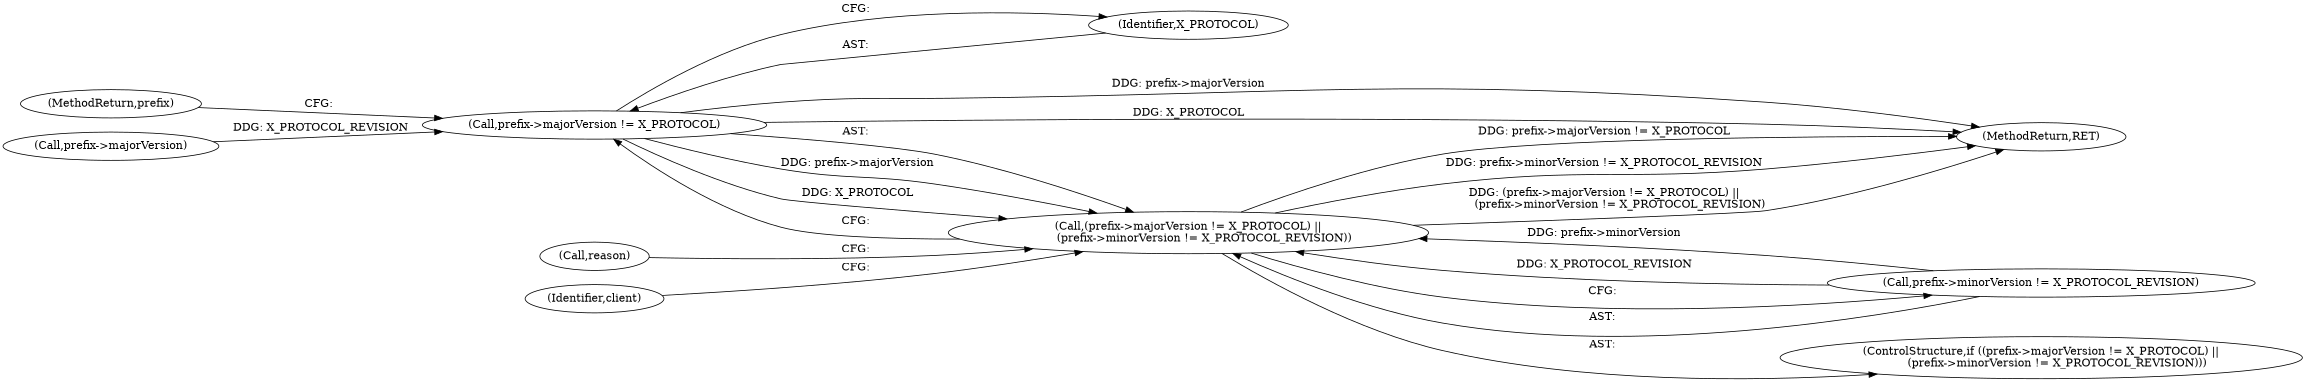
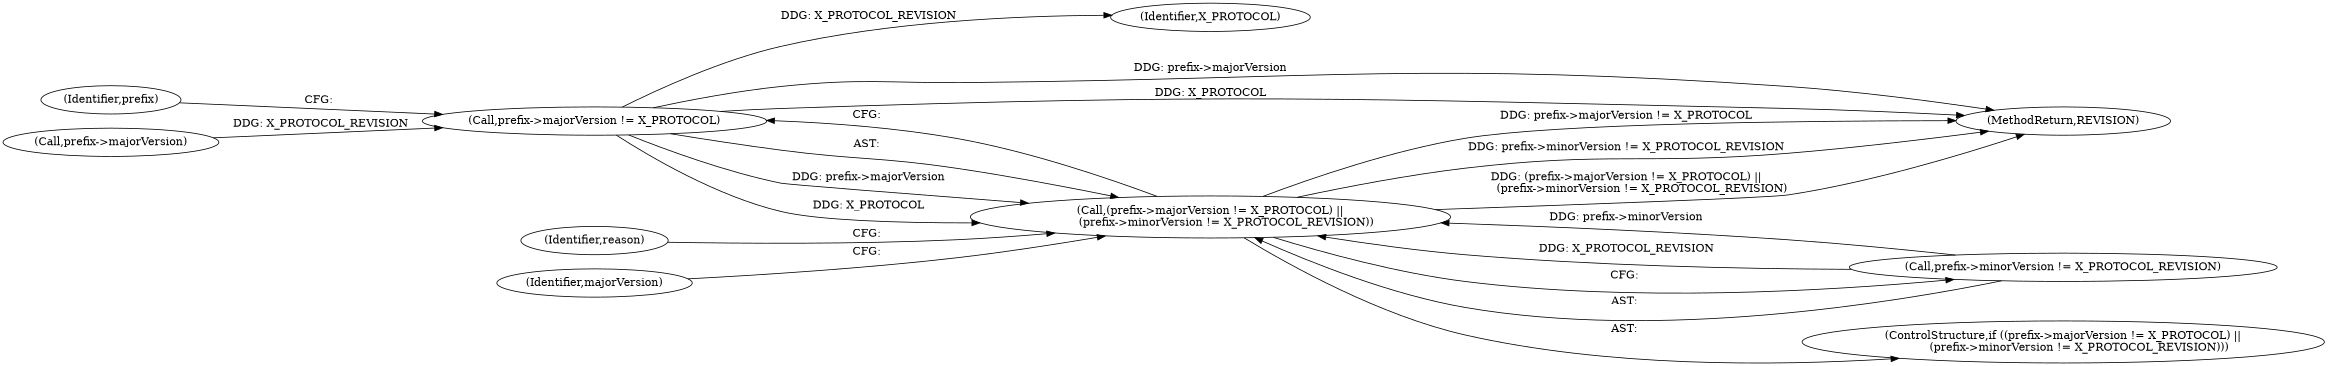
(857, 9) -> (868, 16)
(869, 56) -> none
(111, 104) -> (111, 100)
(2041, 137) -> (2063, 121)
(595, 256) -> (595, 241)
(595, 299) -> (595, 283)
